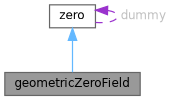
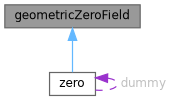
(72, 56) -> (72, 56)
